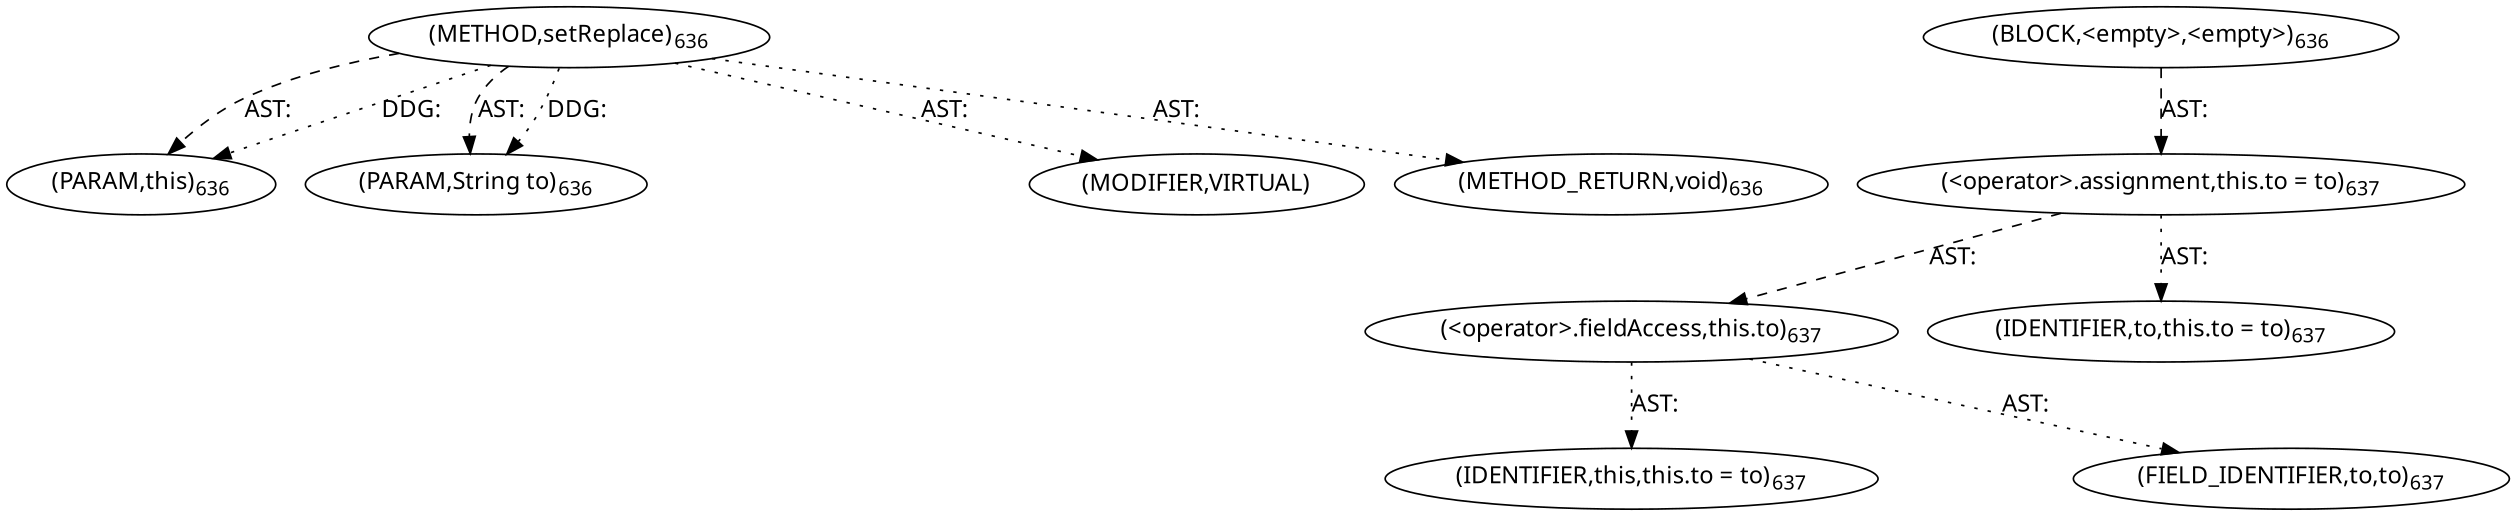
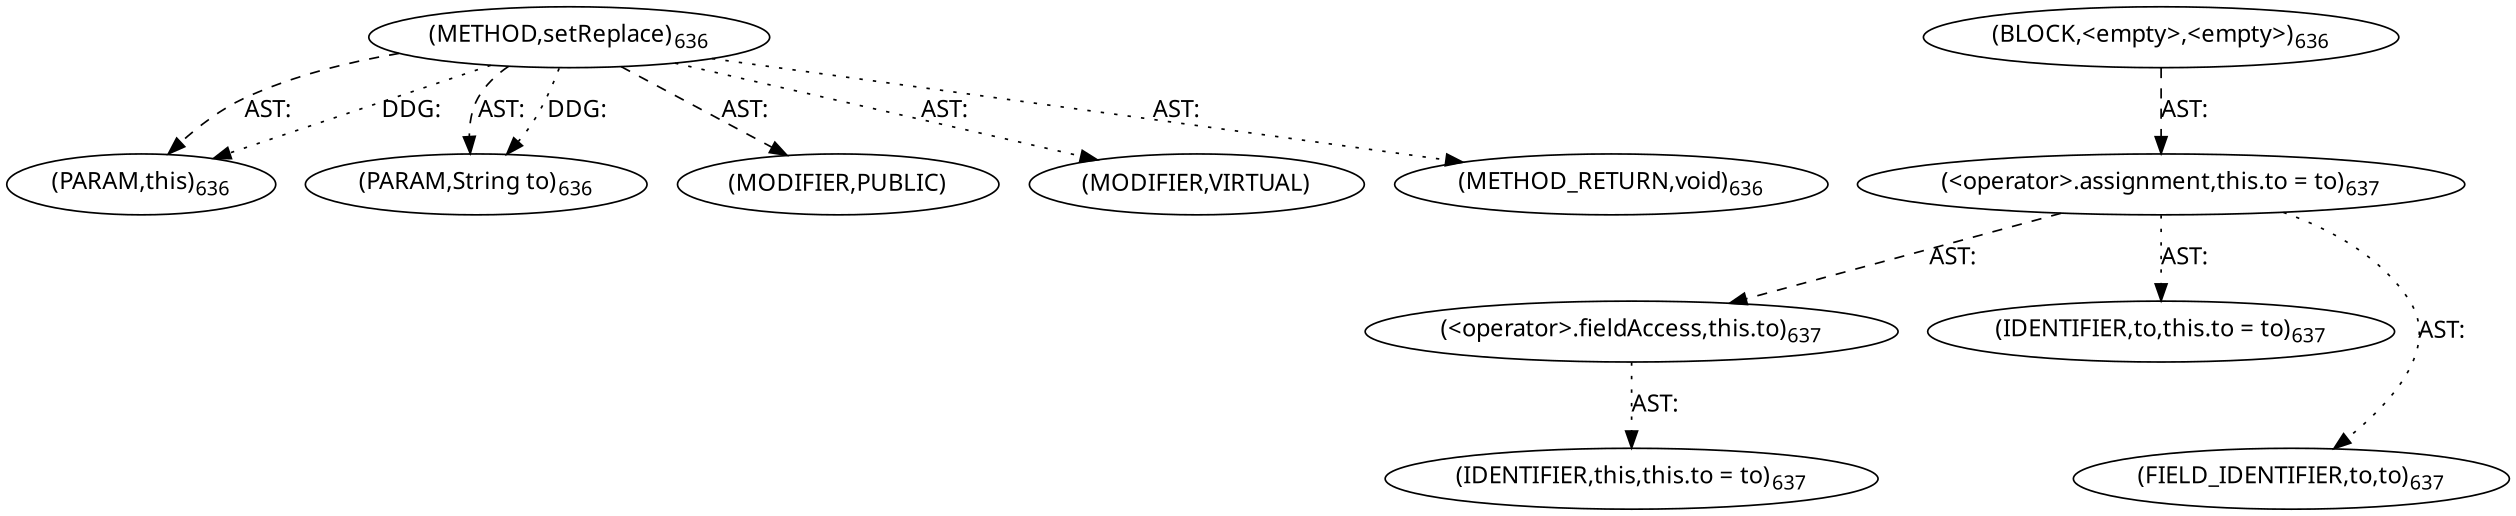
none -> (838, 184)
(1956, 404) -> (2411, 305)
